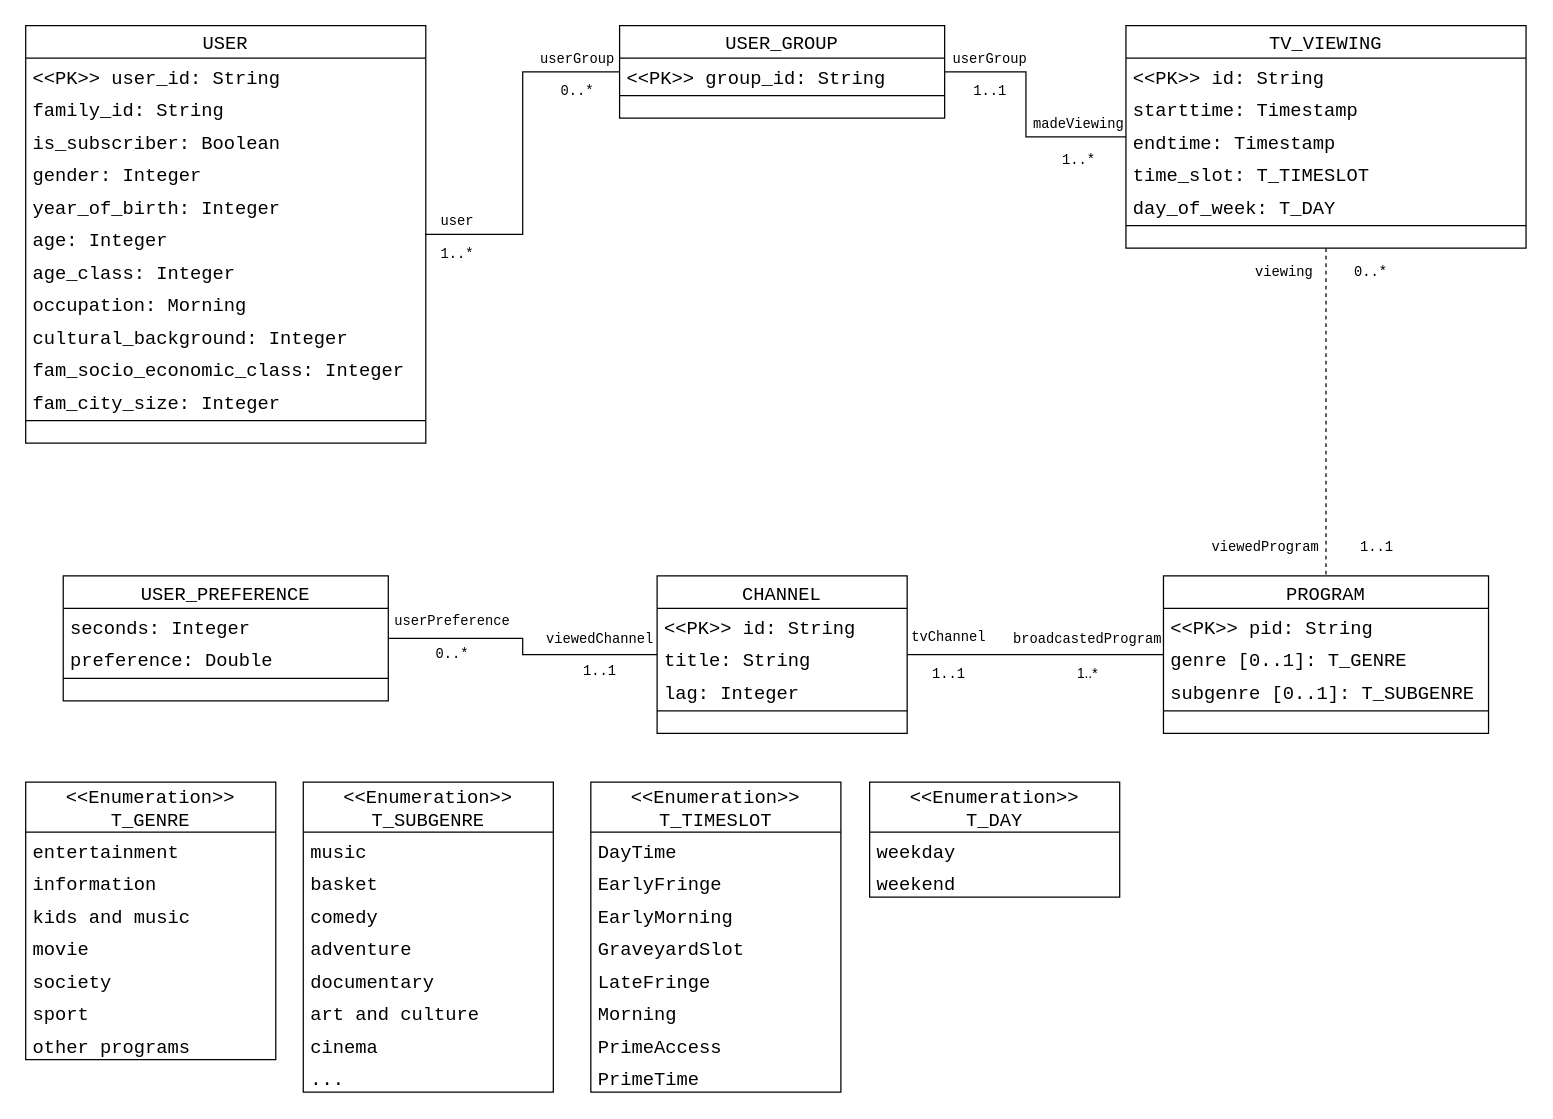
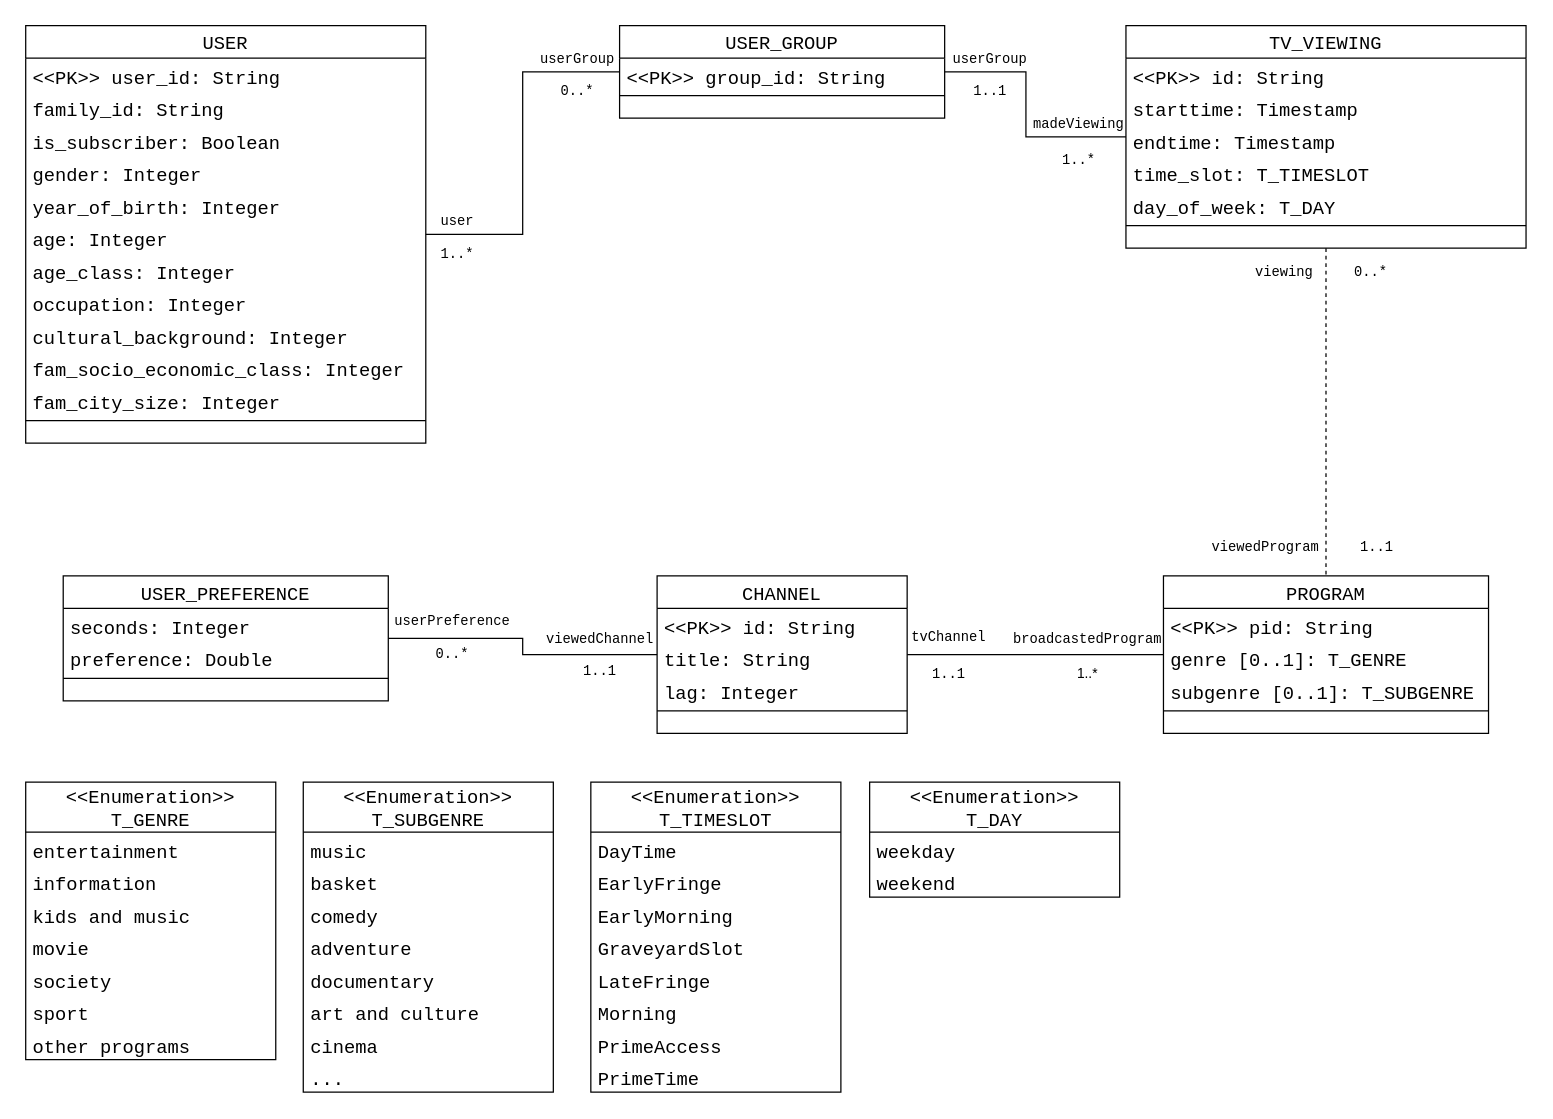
(123, 305) -> (125, 305)
